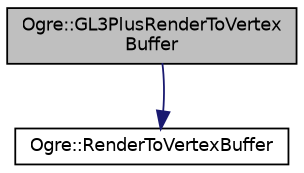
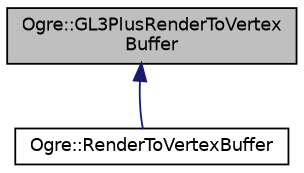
(164, 87) -> (140, 105)
